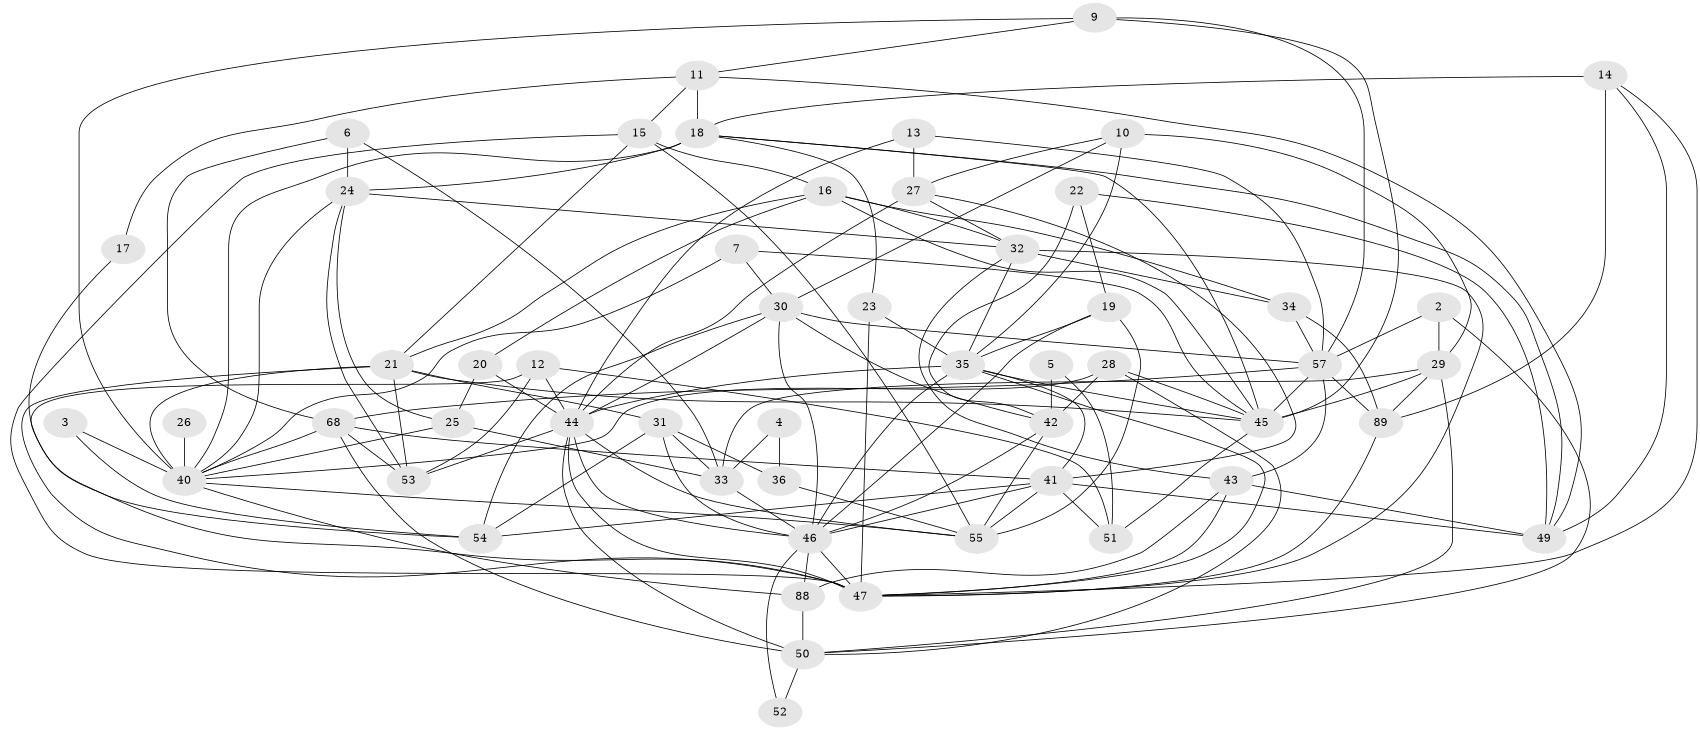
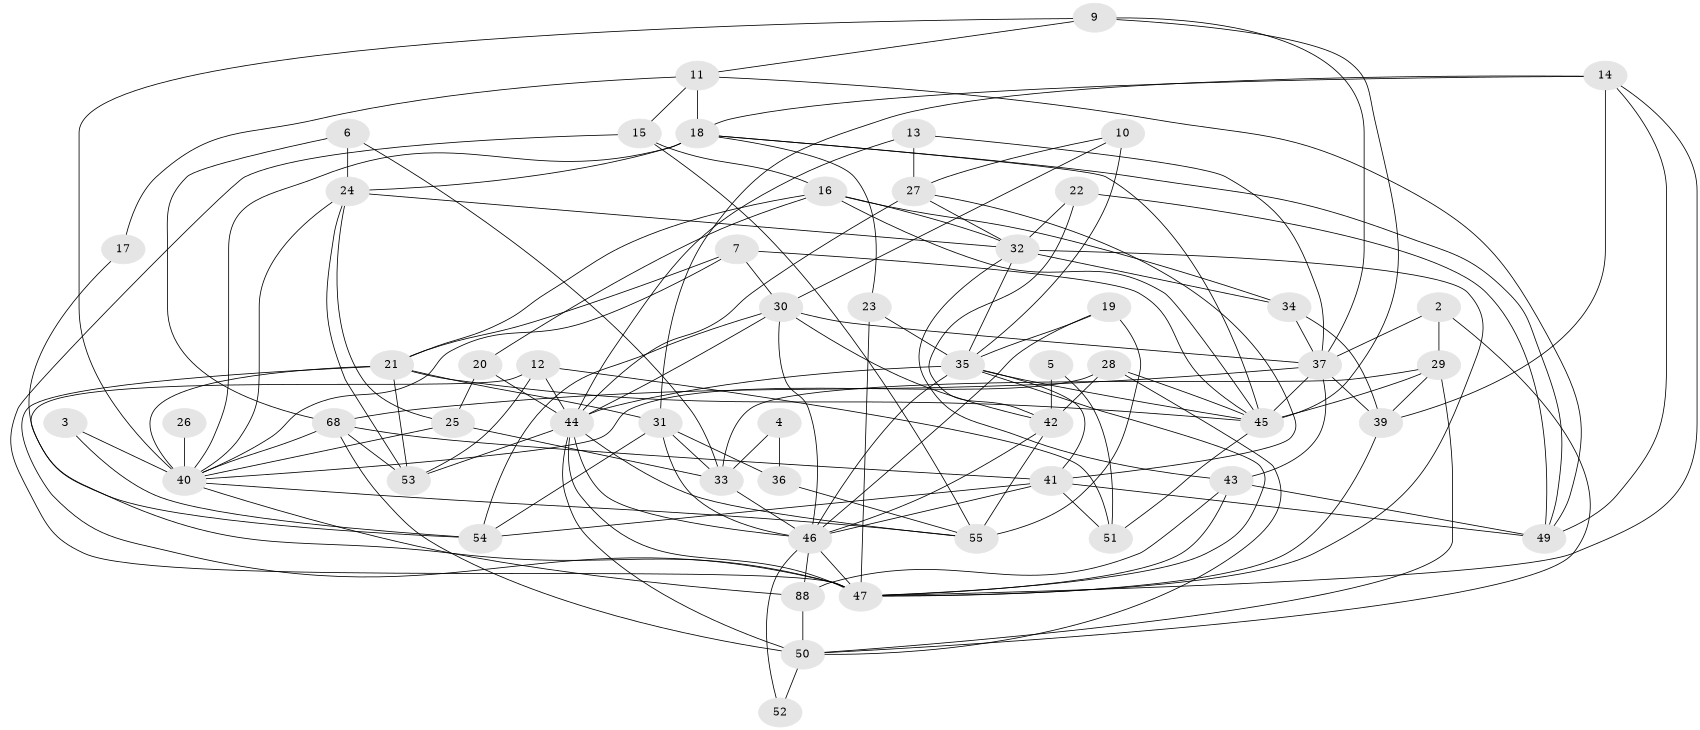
none -> (952, 104)
(1350, 180) -> none
(510, 254) -> (542, 319)
(1096, 258) -> (1050, 218)
(1320, 365) -> (1320, 365)
(1381, 423) -> (1381, 423)
(1014, 510) -> none
